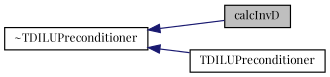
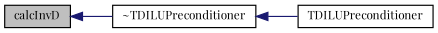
(192, 24) -> (98, 16)
